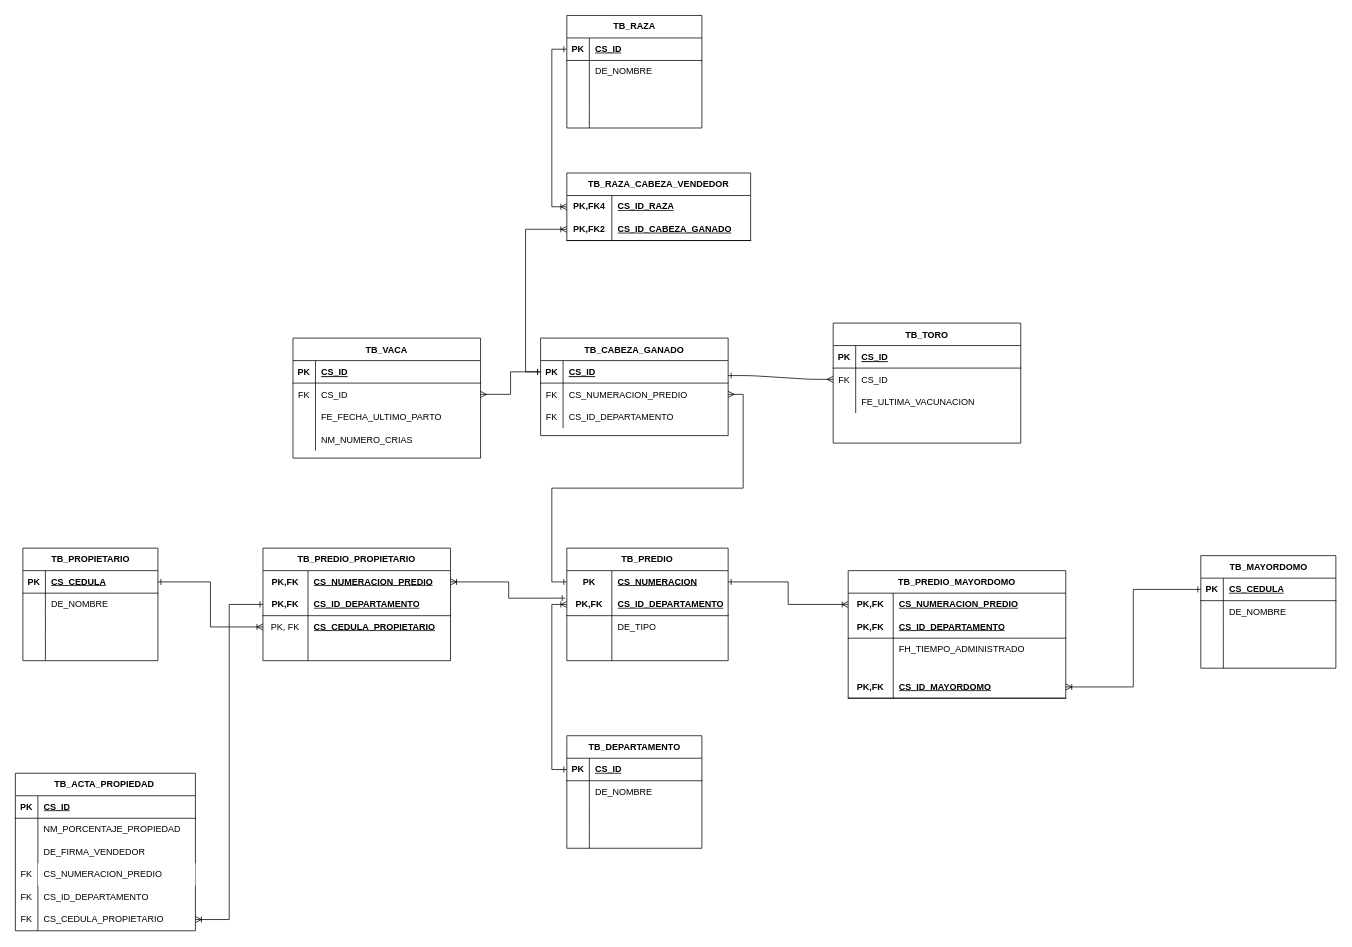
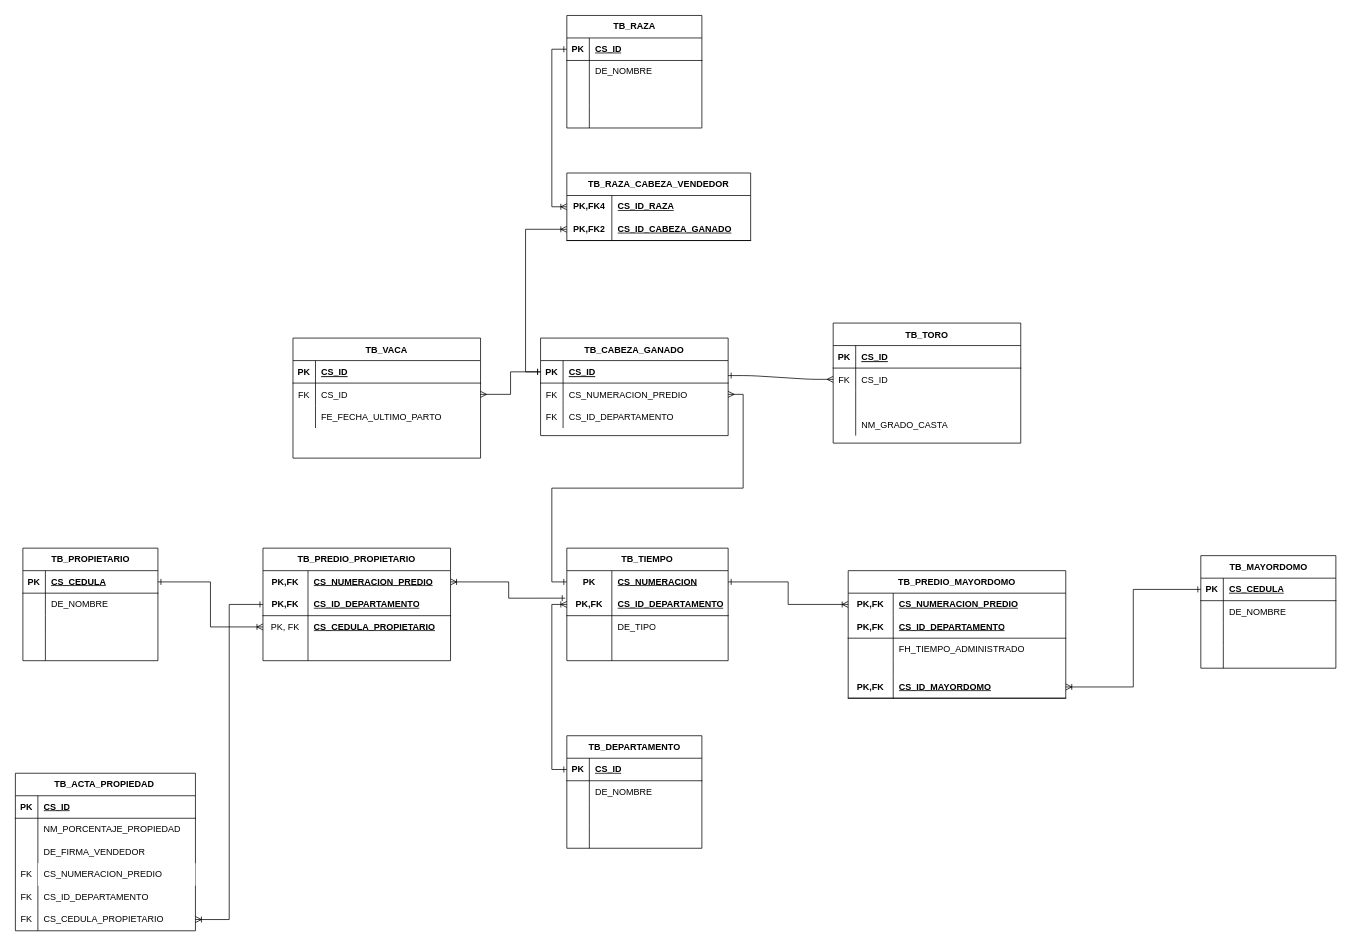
(938, 402) -> none
none -> (938, 424)
(398, 439) -> none
(647, 559) -> (647, 559)
